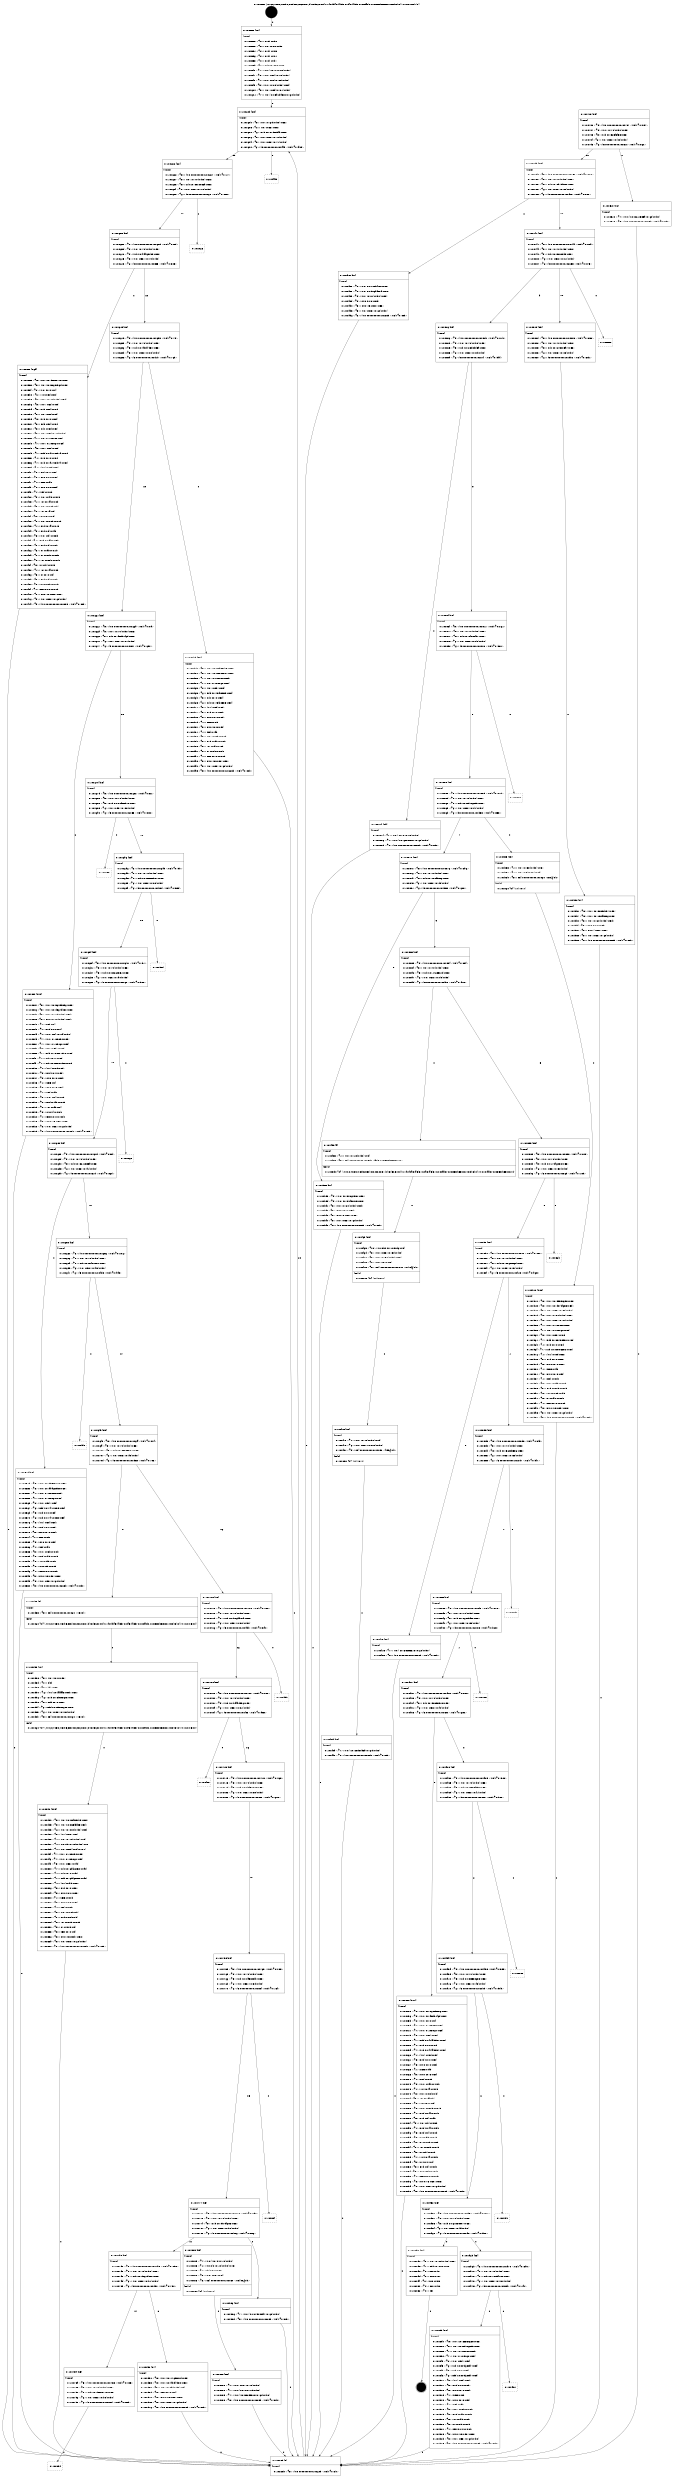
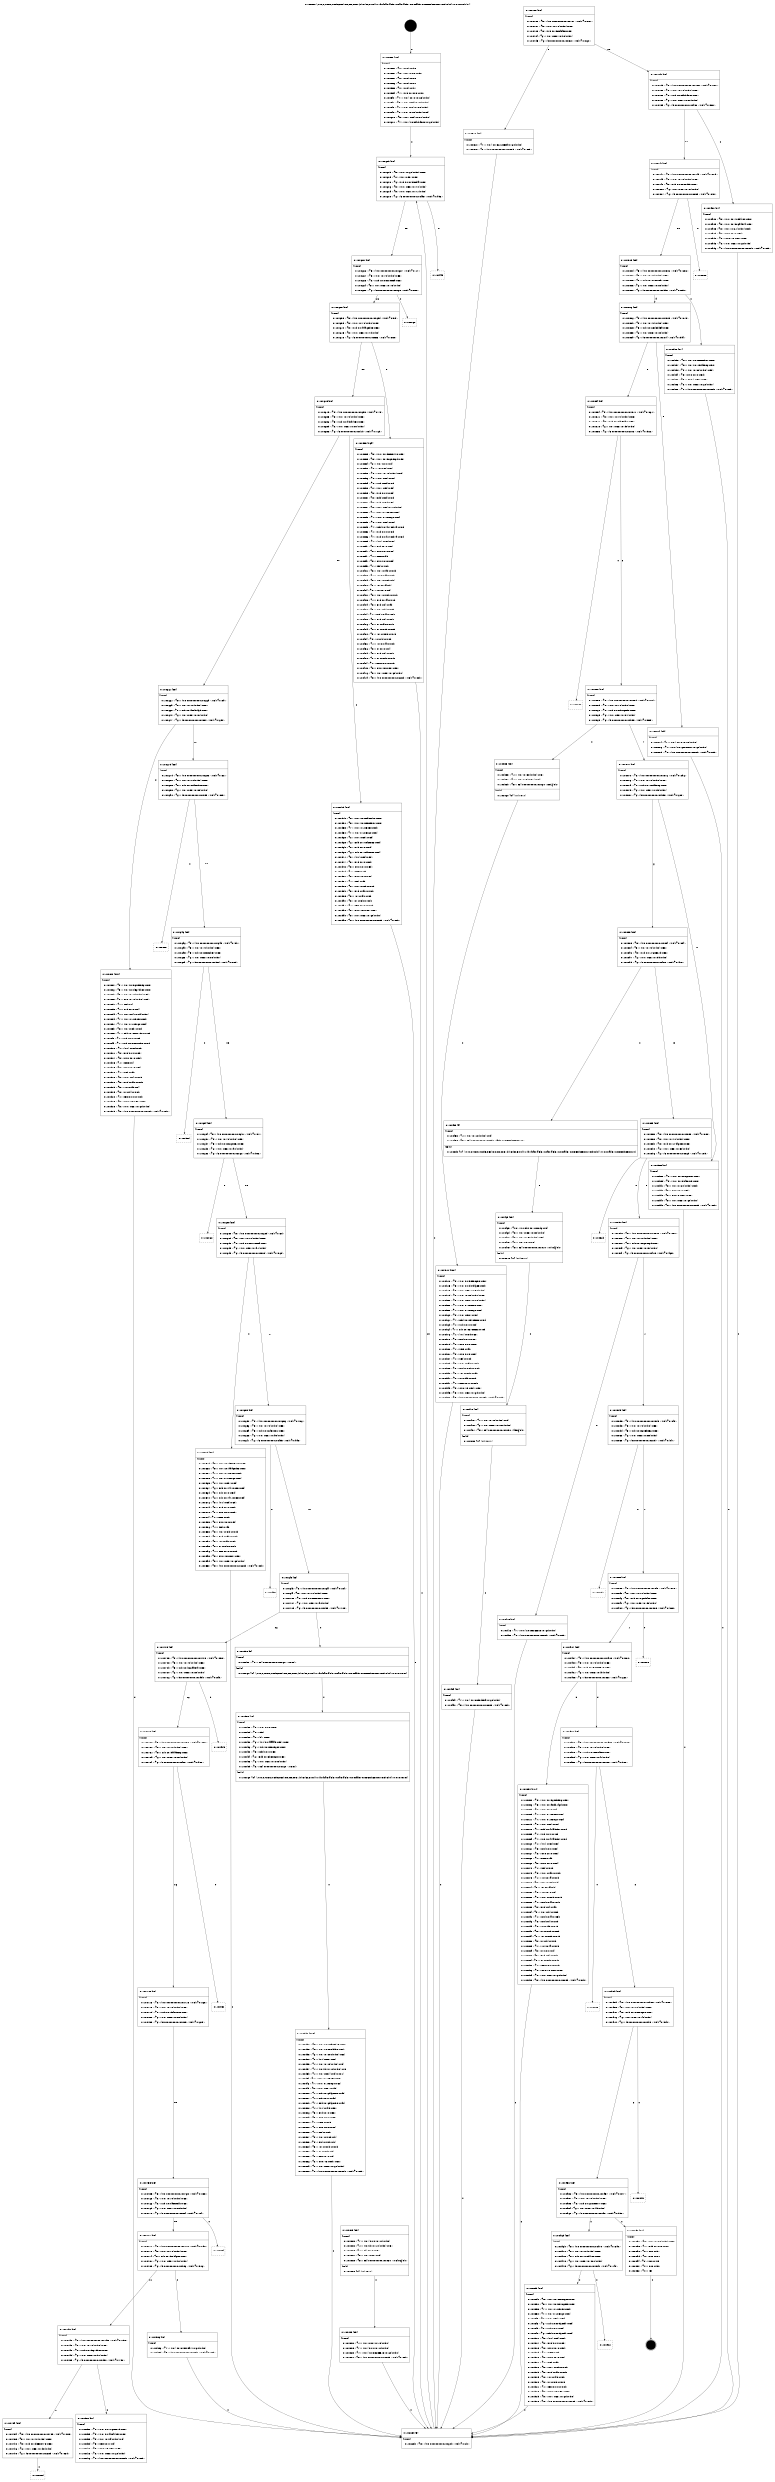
(516, 295) -> (655, 298)
(216, 2451) -> none
